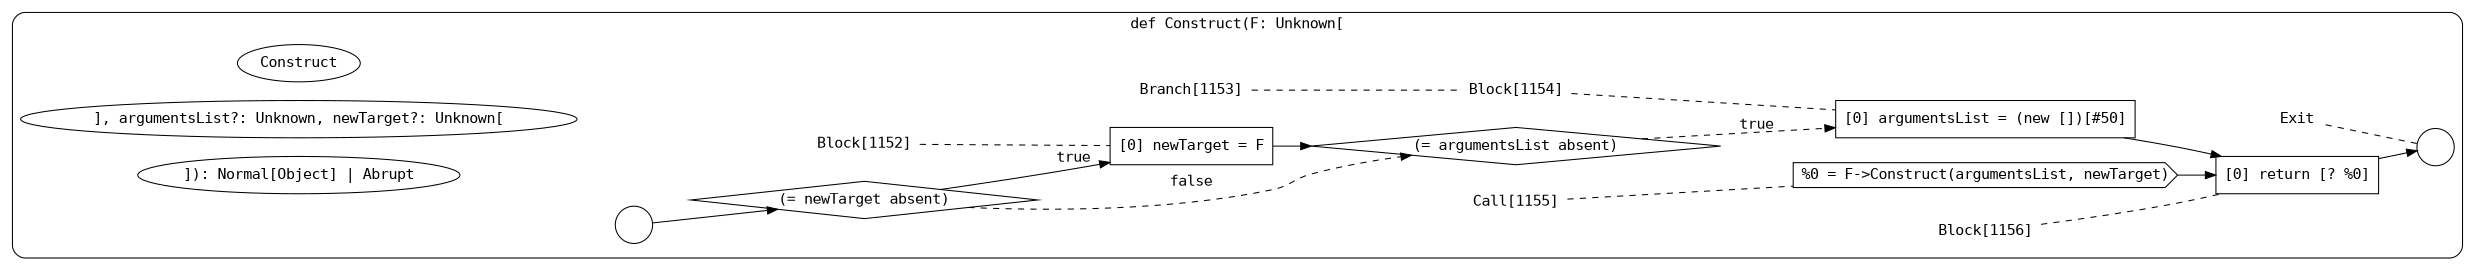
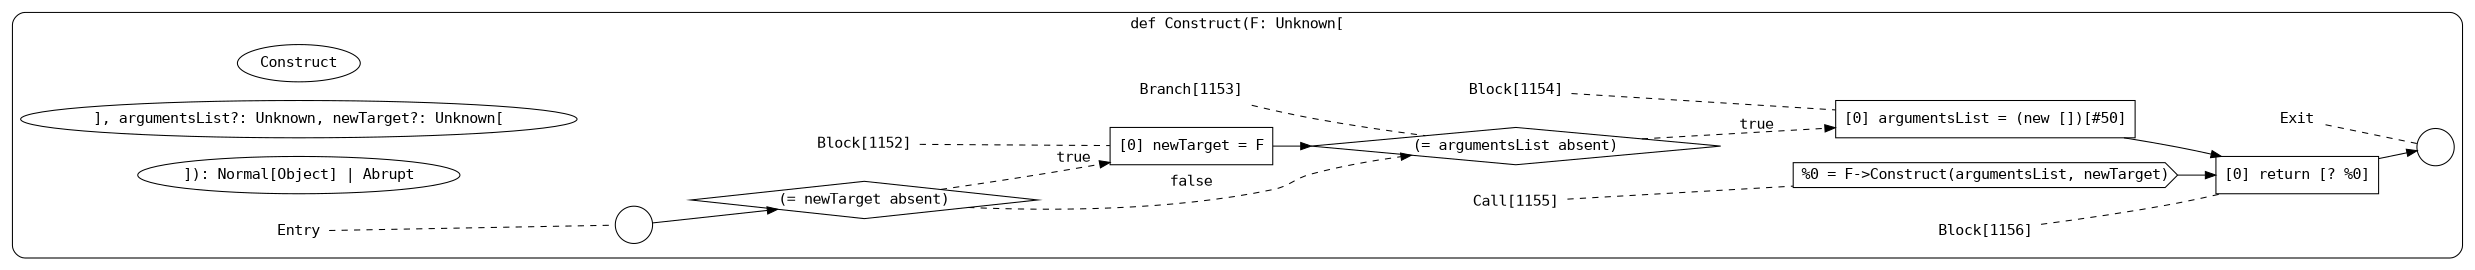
(1356, 90) -> (1338, 123)
(1020, 177) -> (1020, 177)
none -> (299, 231)
